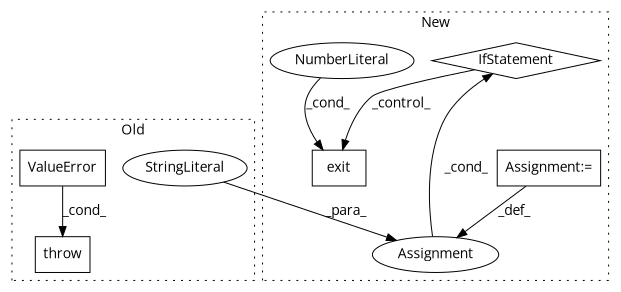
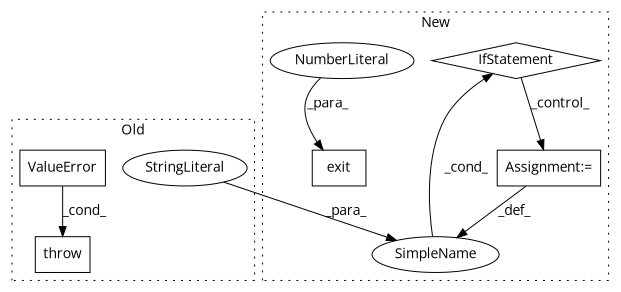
(398, 87) -> (531, 109)
(328, 104) -> (328, 104)
(436, 255) -> (436, 255)
